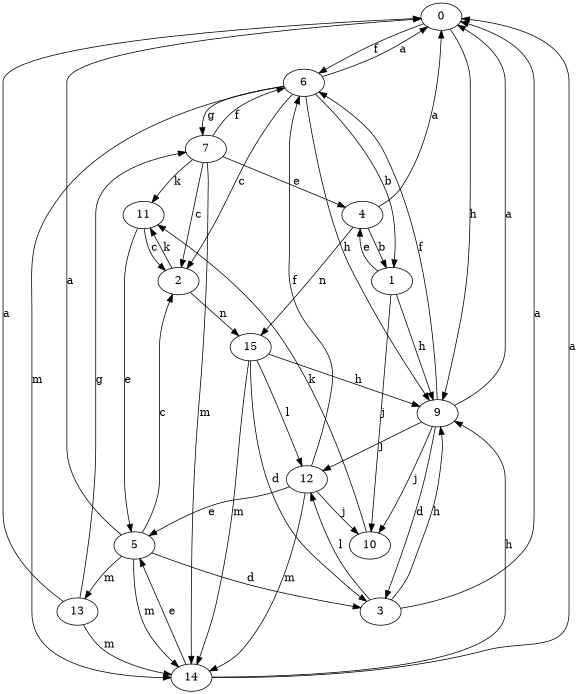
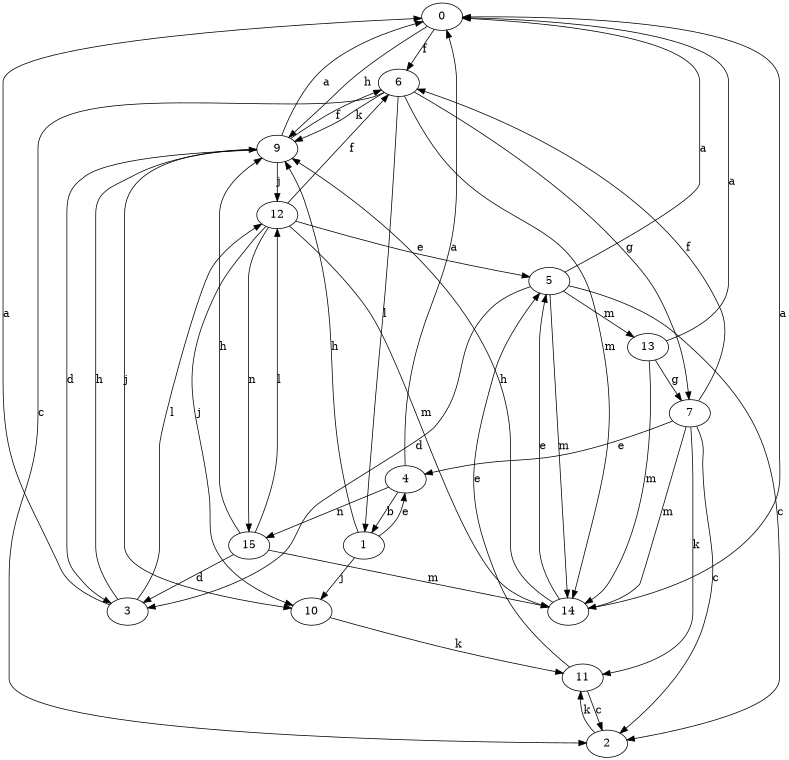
(373, 58) -> none
(388, 182) -> (385, 314)
(347, 248) -> (359, 116)
(212, 312) -> (248, 373)
